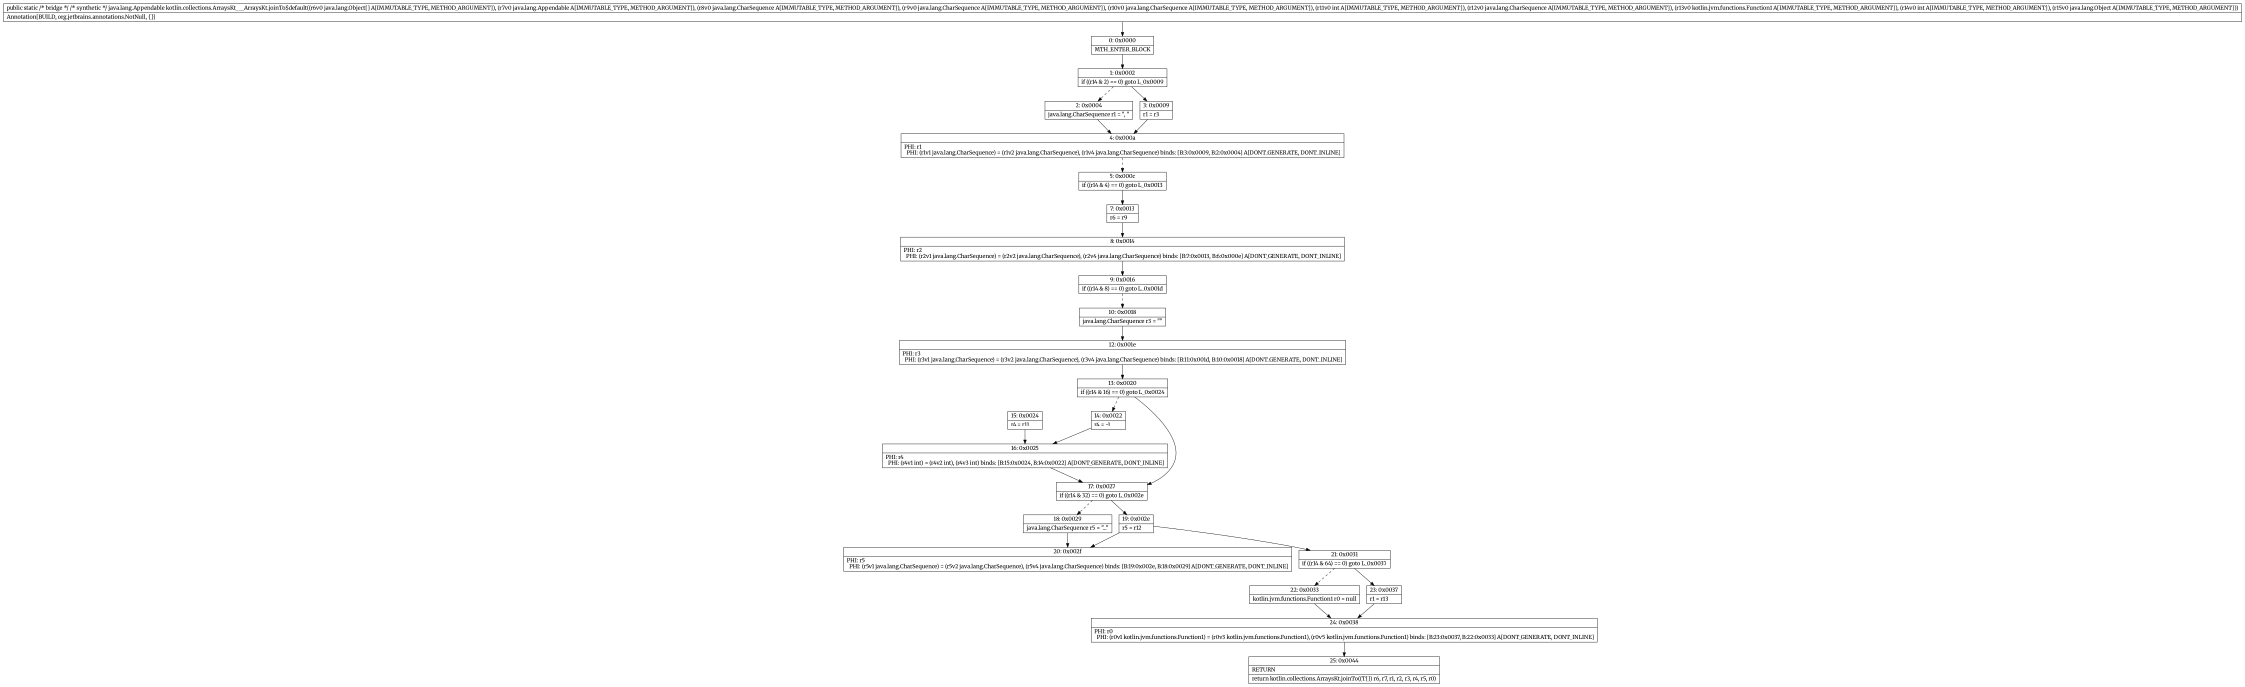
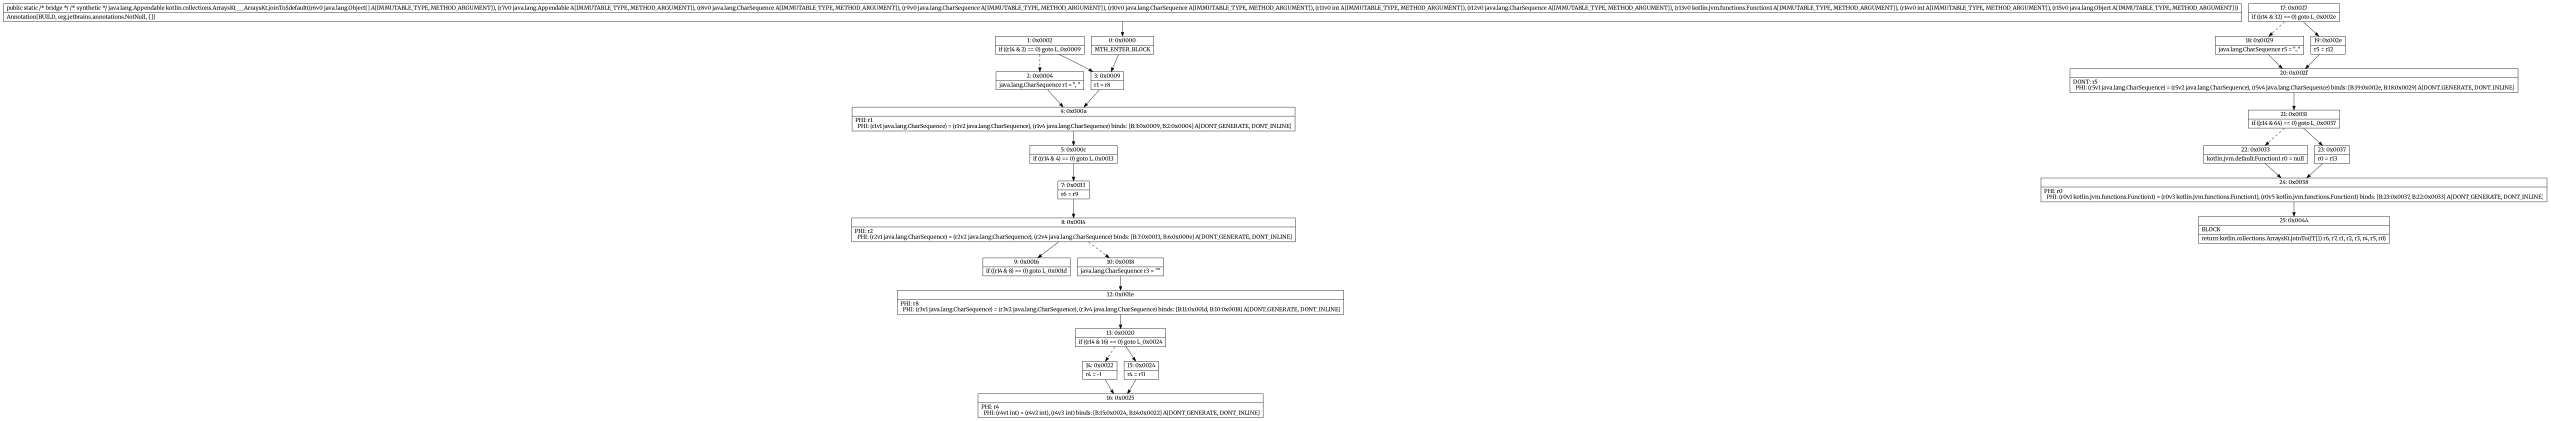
(1123, 60) -> (1116, 61)
(1151, 115) -> (1102, 85)
(1123, 163) -> (1074, 136)
(1123, 299) -> (1097, 249)
(912, 354) -> (910, 304)
(1173, 438) -> (1130, 352)
(1065, 474) -> none
(1230, 536) -> (2294, 99)
(857, 561) -> (2086, 82)
(1305, 599) -> (2256, 159)
(1379, 599) -> (2328, 159)
(1264, 670) -> (2211, 230)
